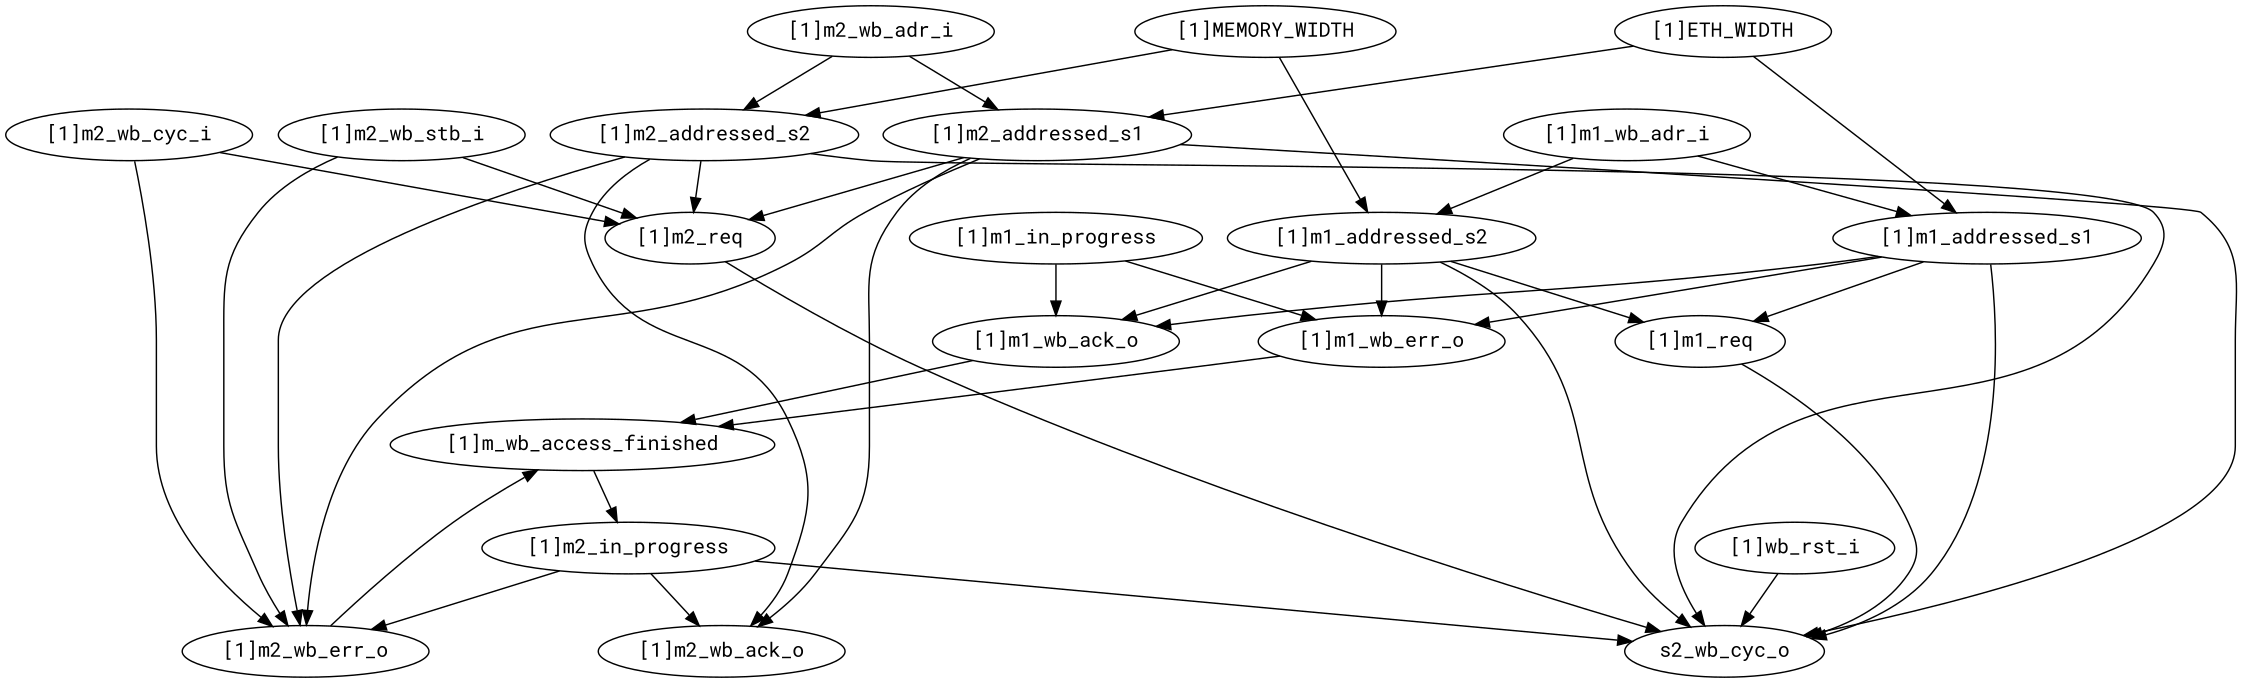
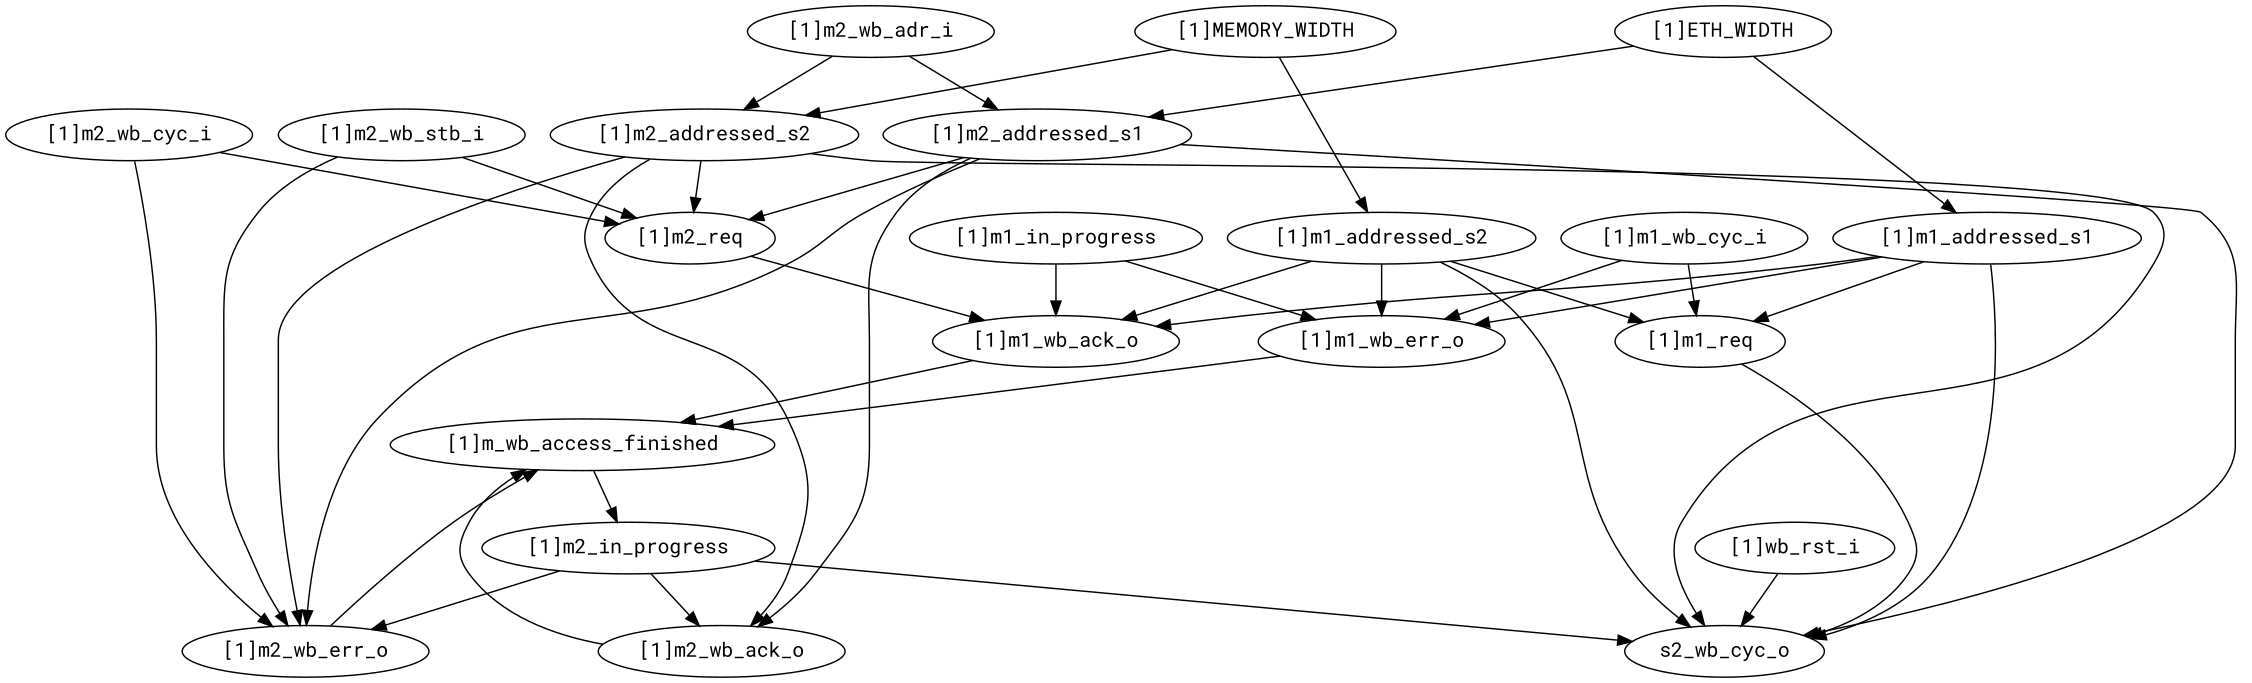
(1627, 135) -> none
none -> (1684, 238)
(1175, 471) -> (855, 285)
none -> (476, 582)
